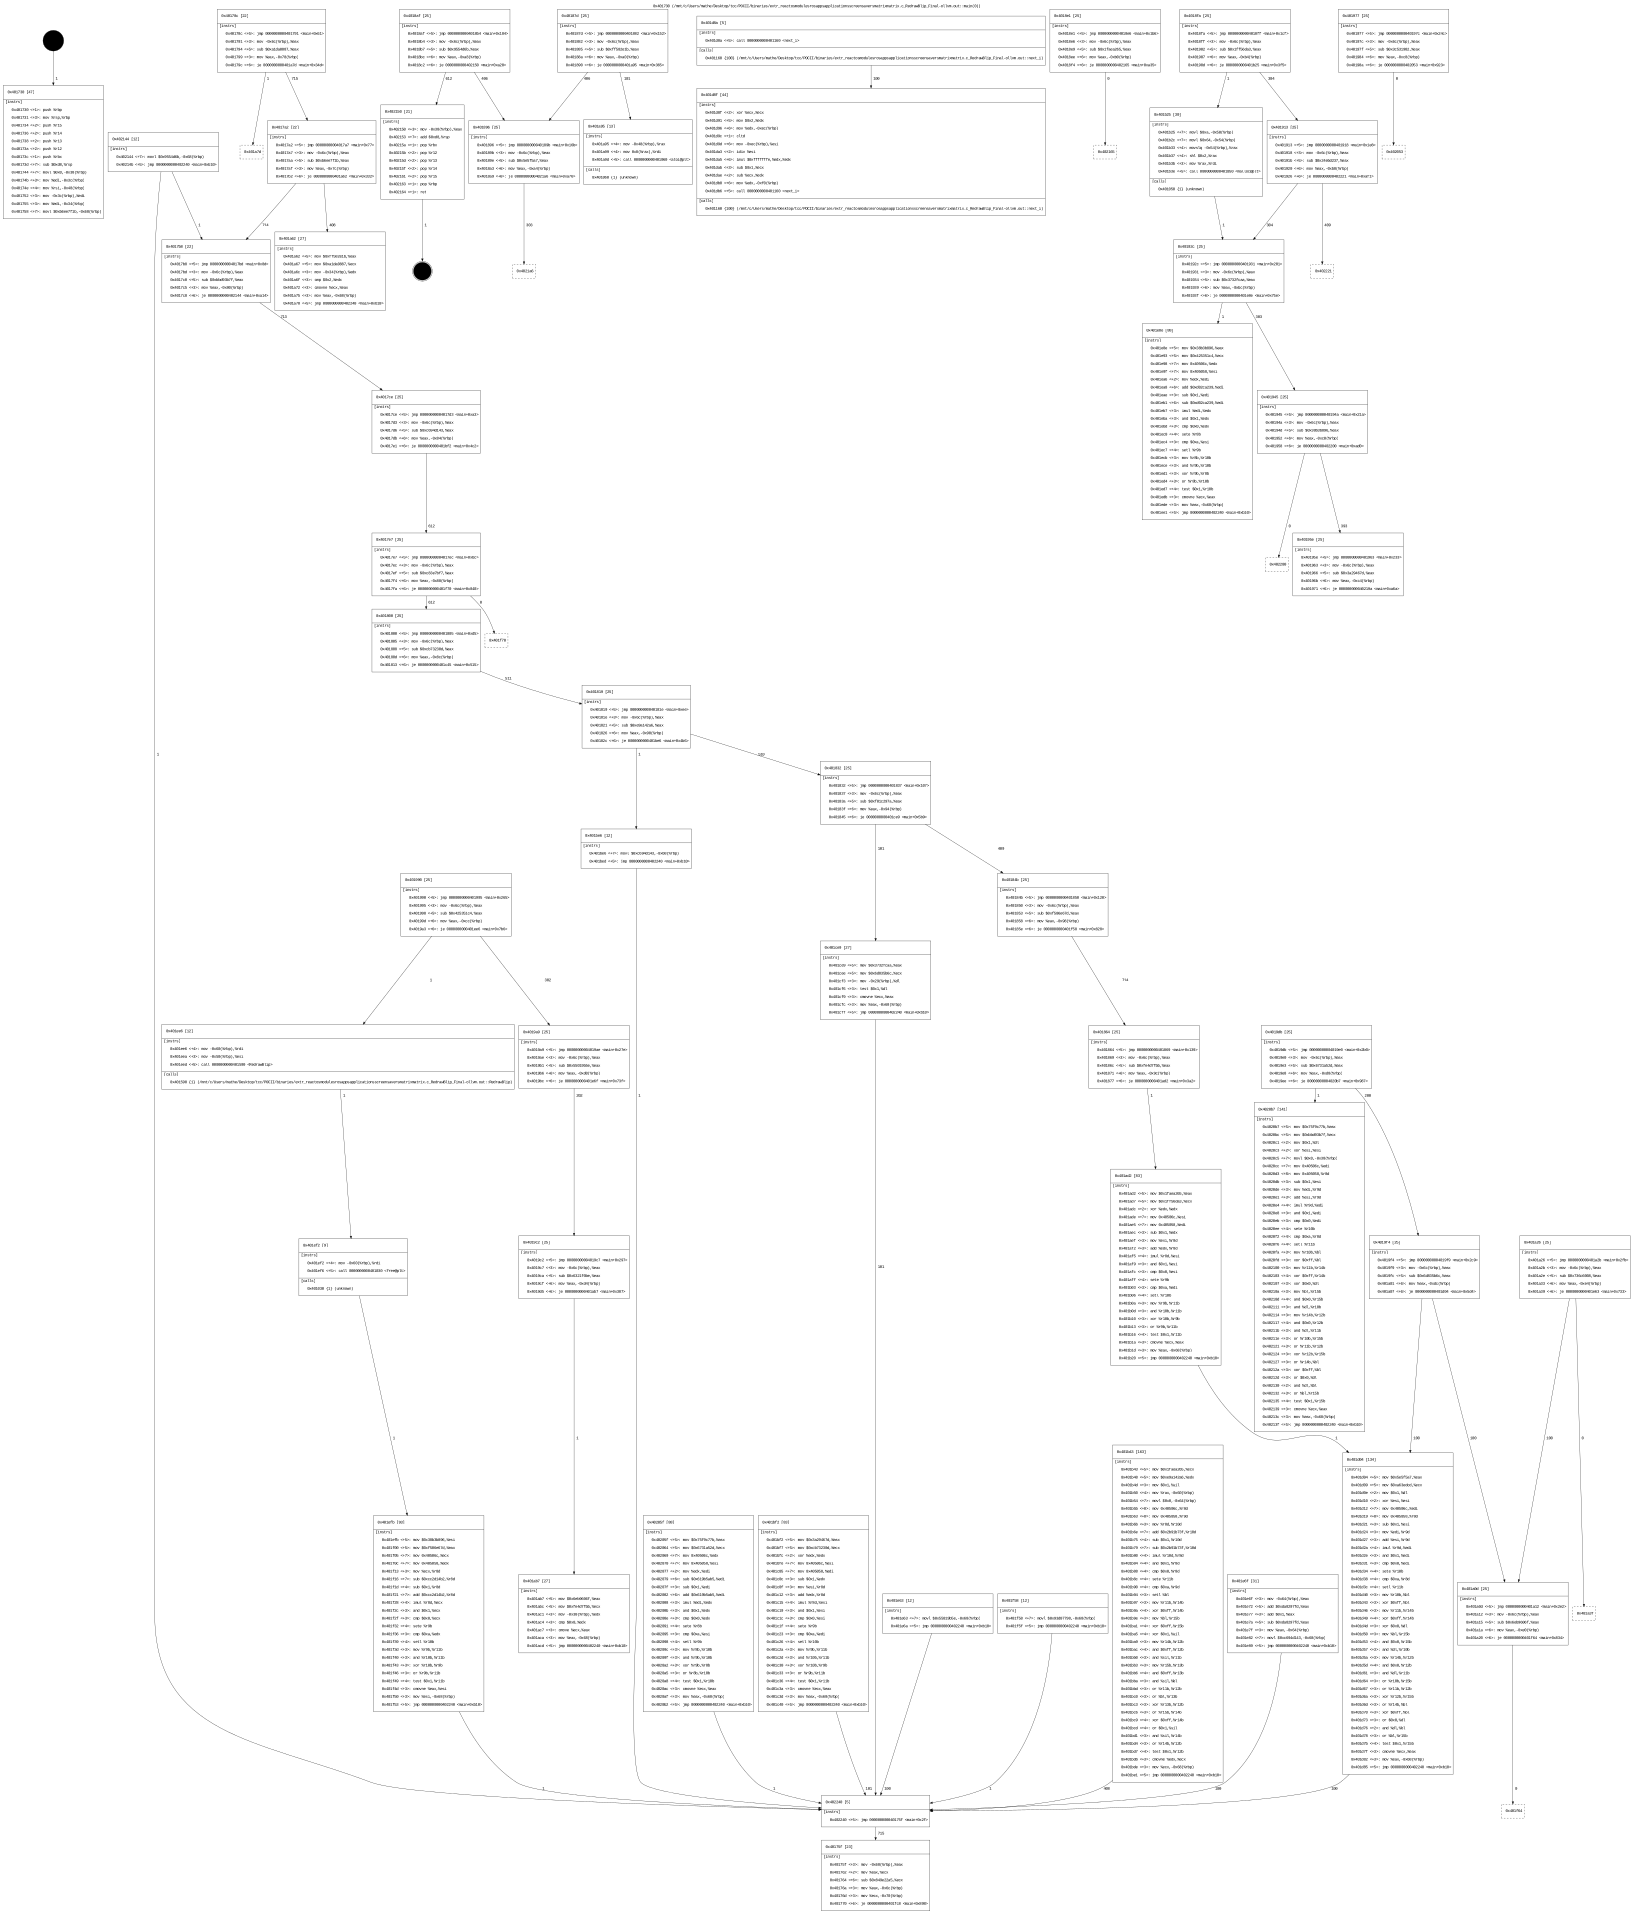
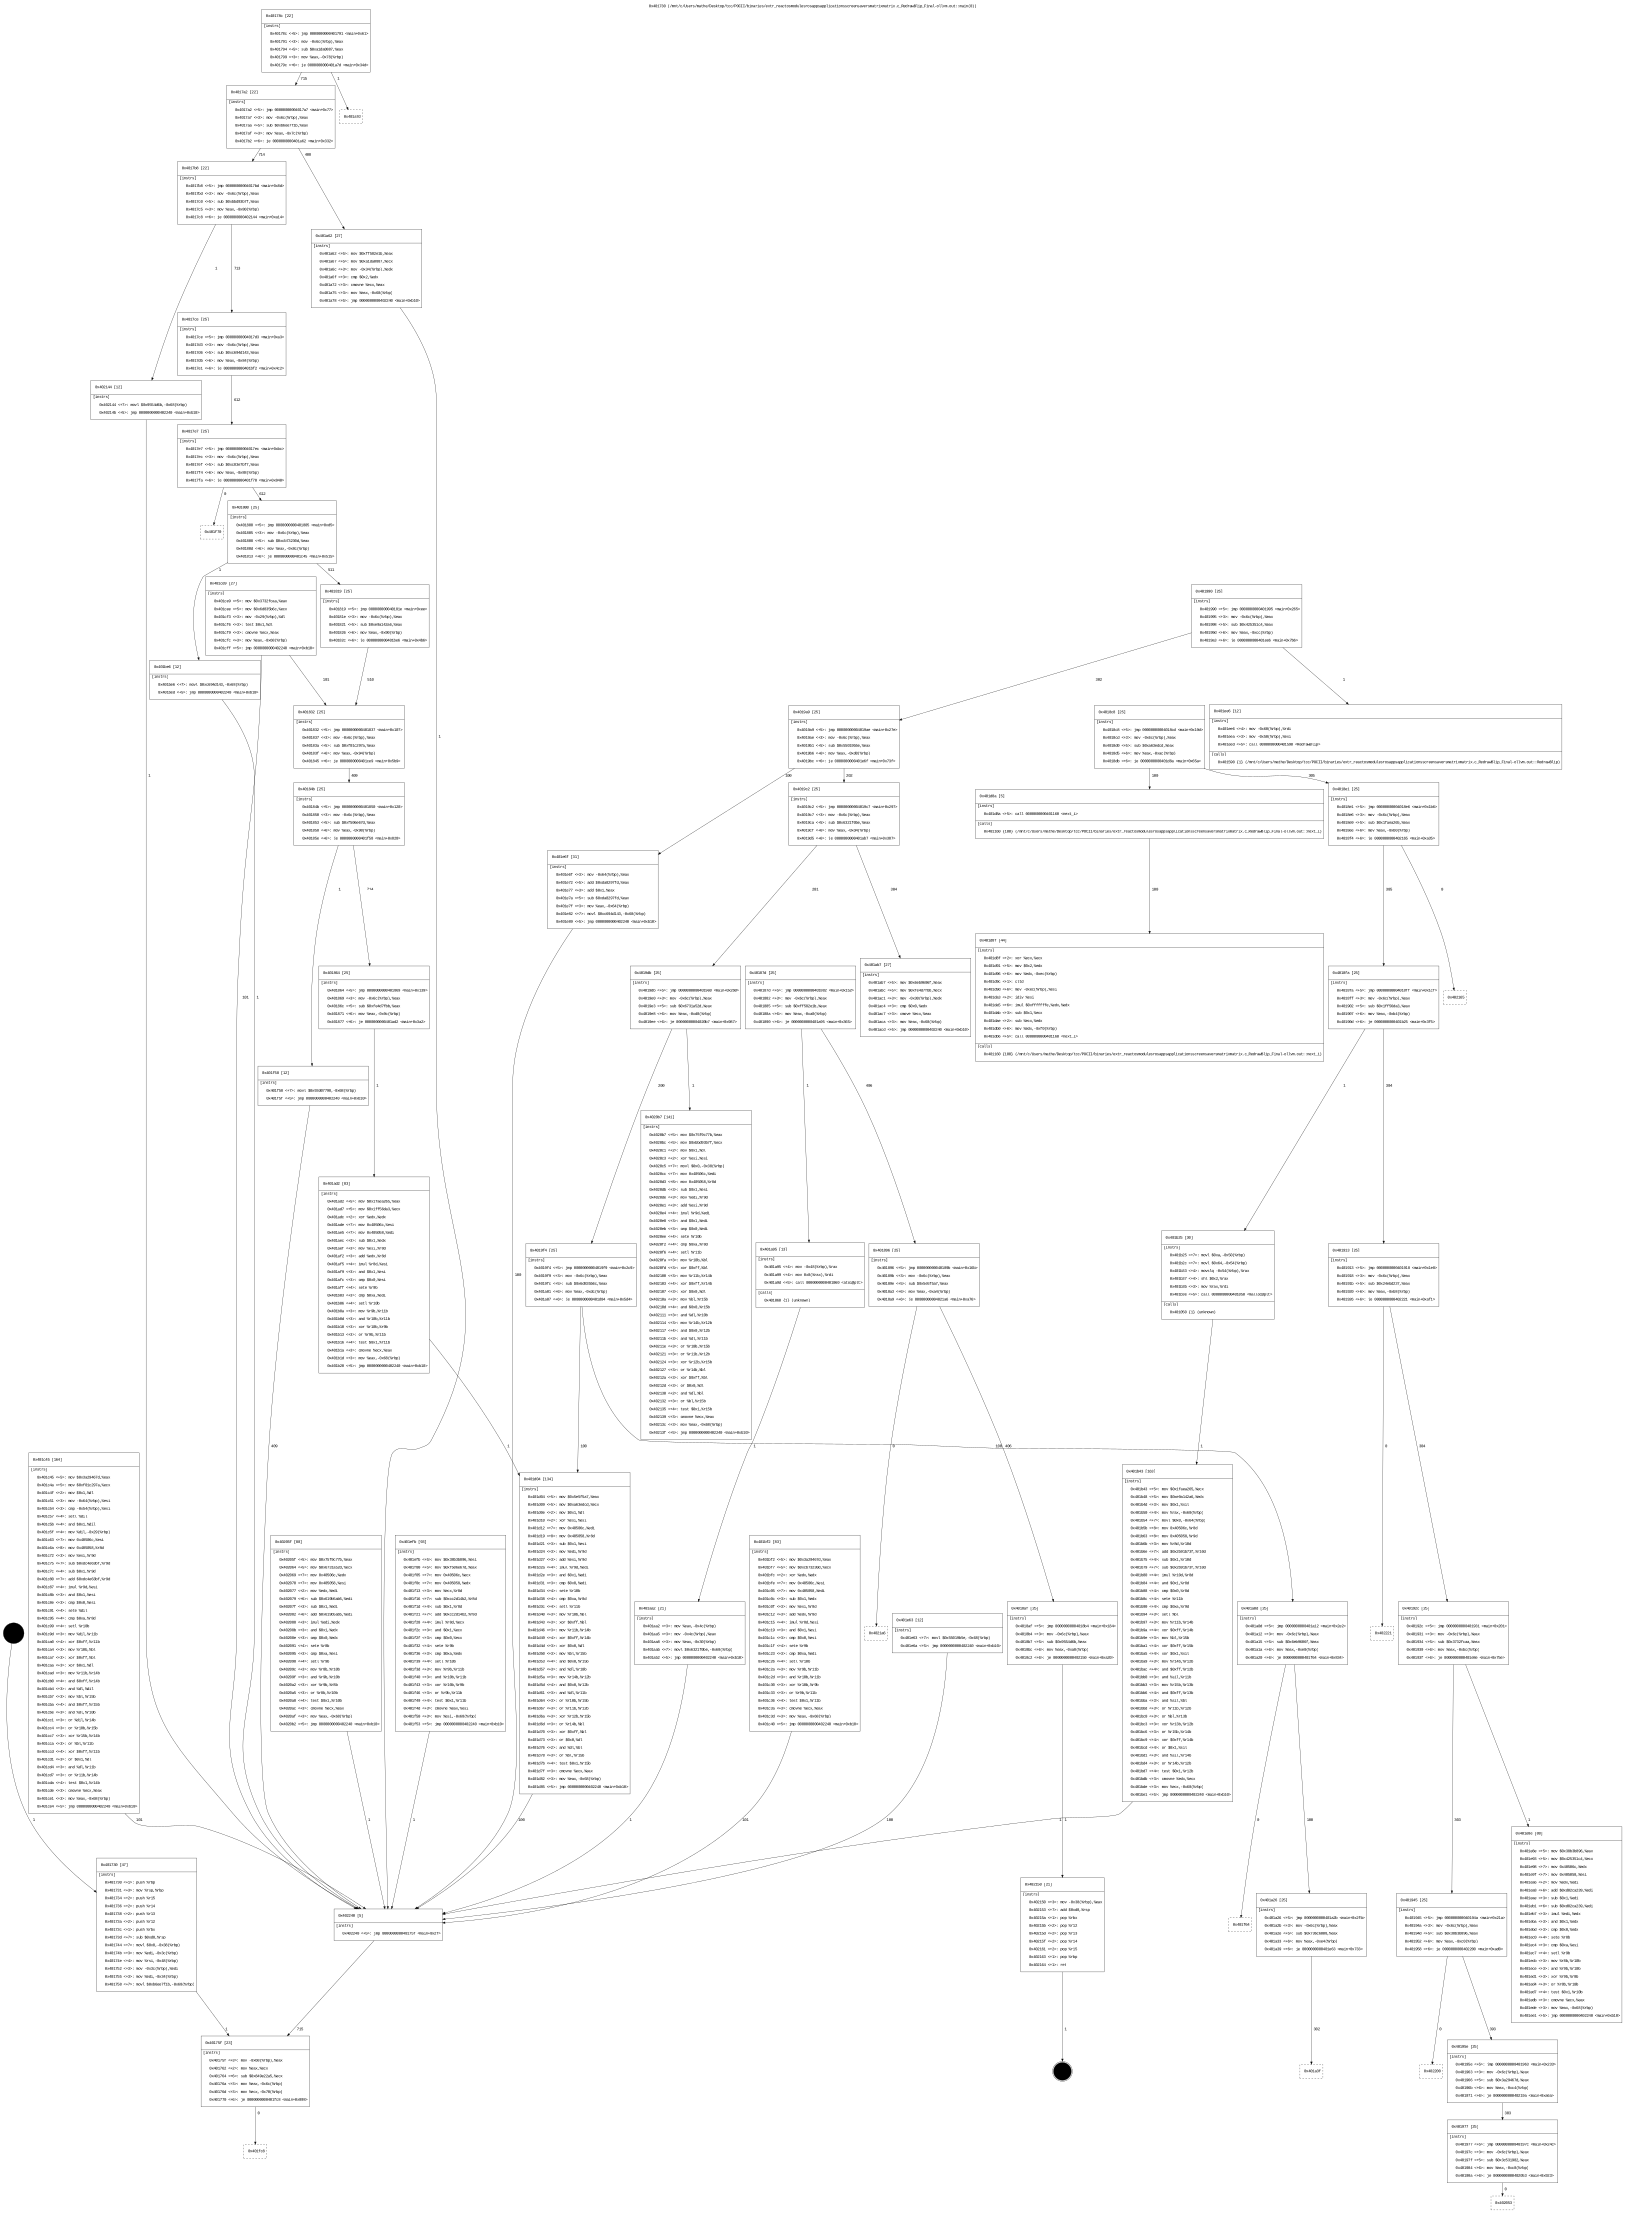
(448, 79) -> (1065, 1820)
(626, 79) -> (806, 1086)
(489, 95) -> (1004, 1450)
(187, 205) -> (180, 300)
(1218, 217) -> (1205, 1391)
(528, 225) -> (893, 1446)
(1327, 225) -> (1385, 1446)
none -> (1150, 737)
(636, 787) -> (195, 602)
none -> (727, 811)
(876, 881) -> (307, 679)
none -> (1384, 904)
none -> (766, 905)
none -> (314, 953)
none -> (438, 1122)
(353, 1267) -> none
(576, 1438) -> (893, 890)
(1582, 1438) -> (1316, 2029)
(1544, 1439) -> (1302, 1778)
none -> (84, 1633)
none -> (690, 1633)
(989, 1789) -> (273, 1446)
(1106, 1789) -> (1059, 1820)
none -> (212, 2013)
none -> (1503, 2110)
none -> (255, 2151)
